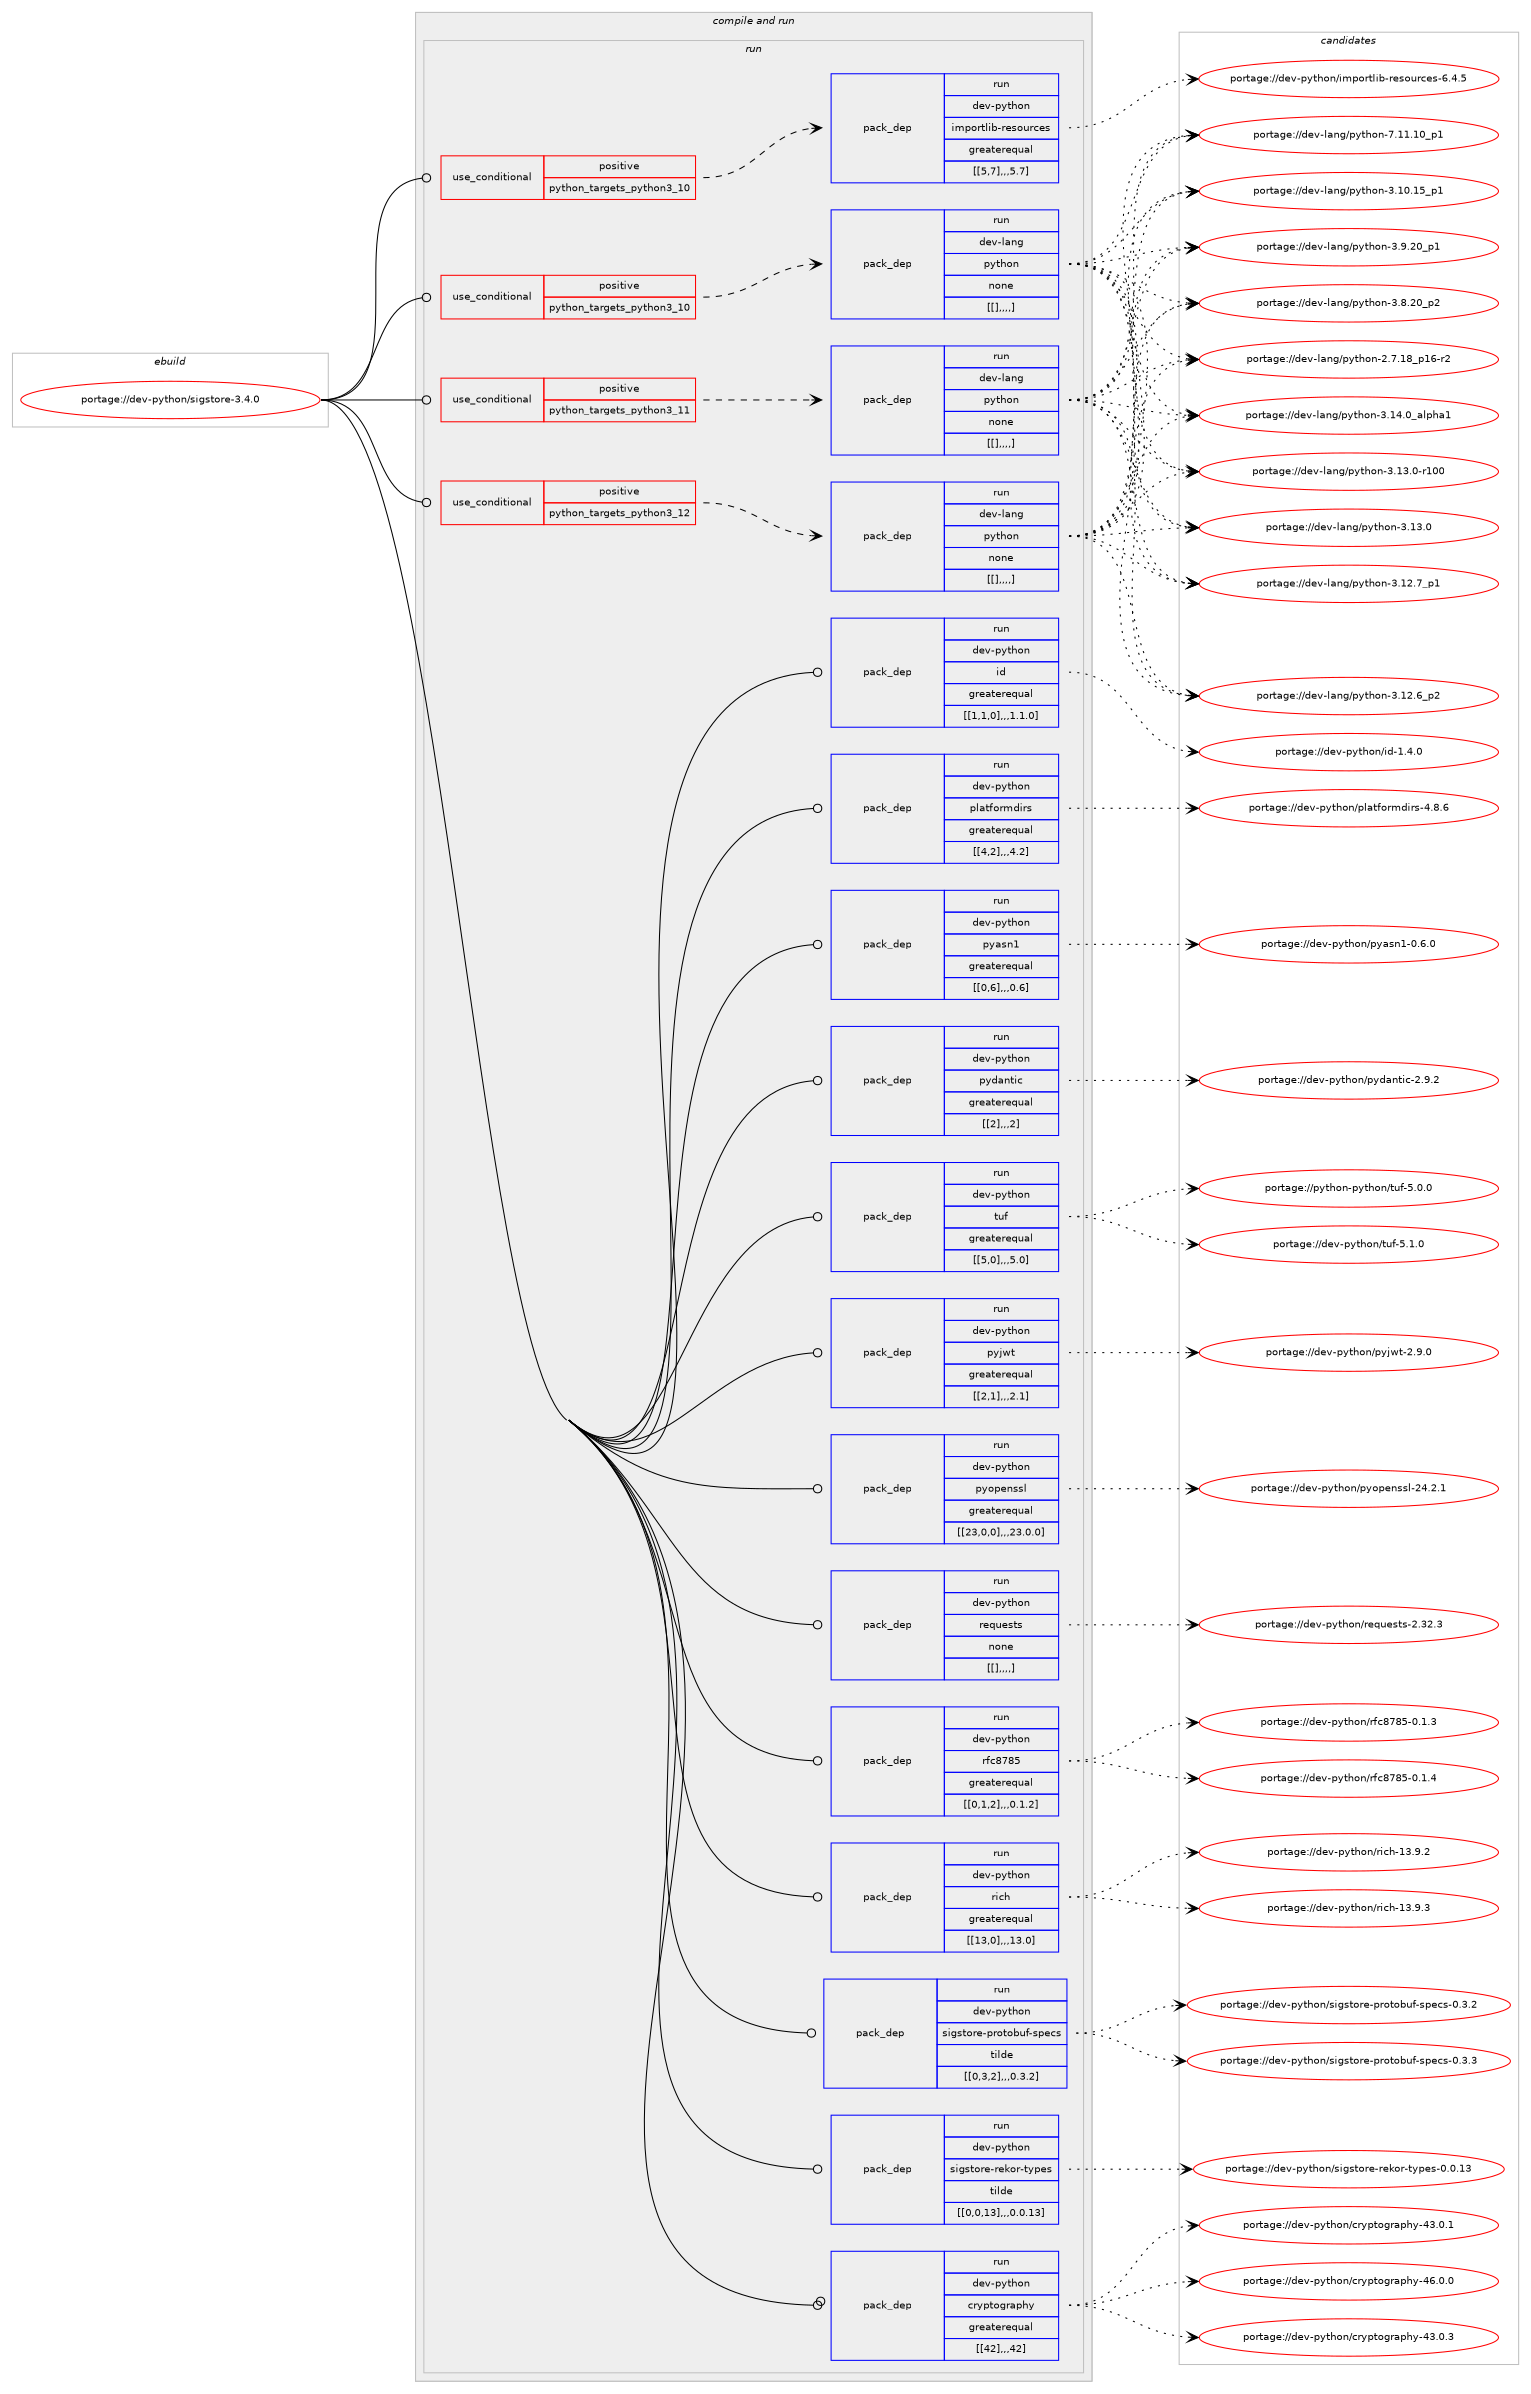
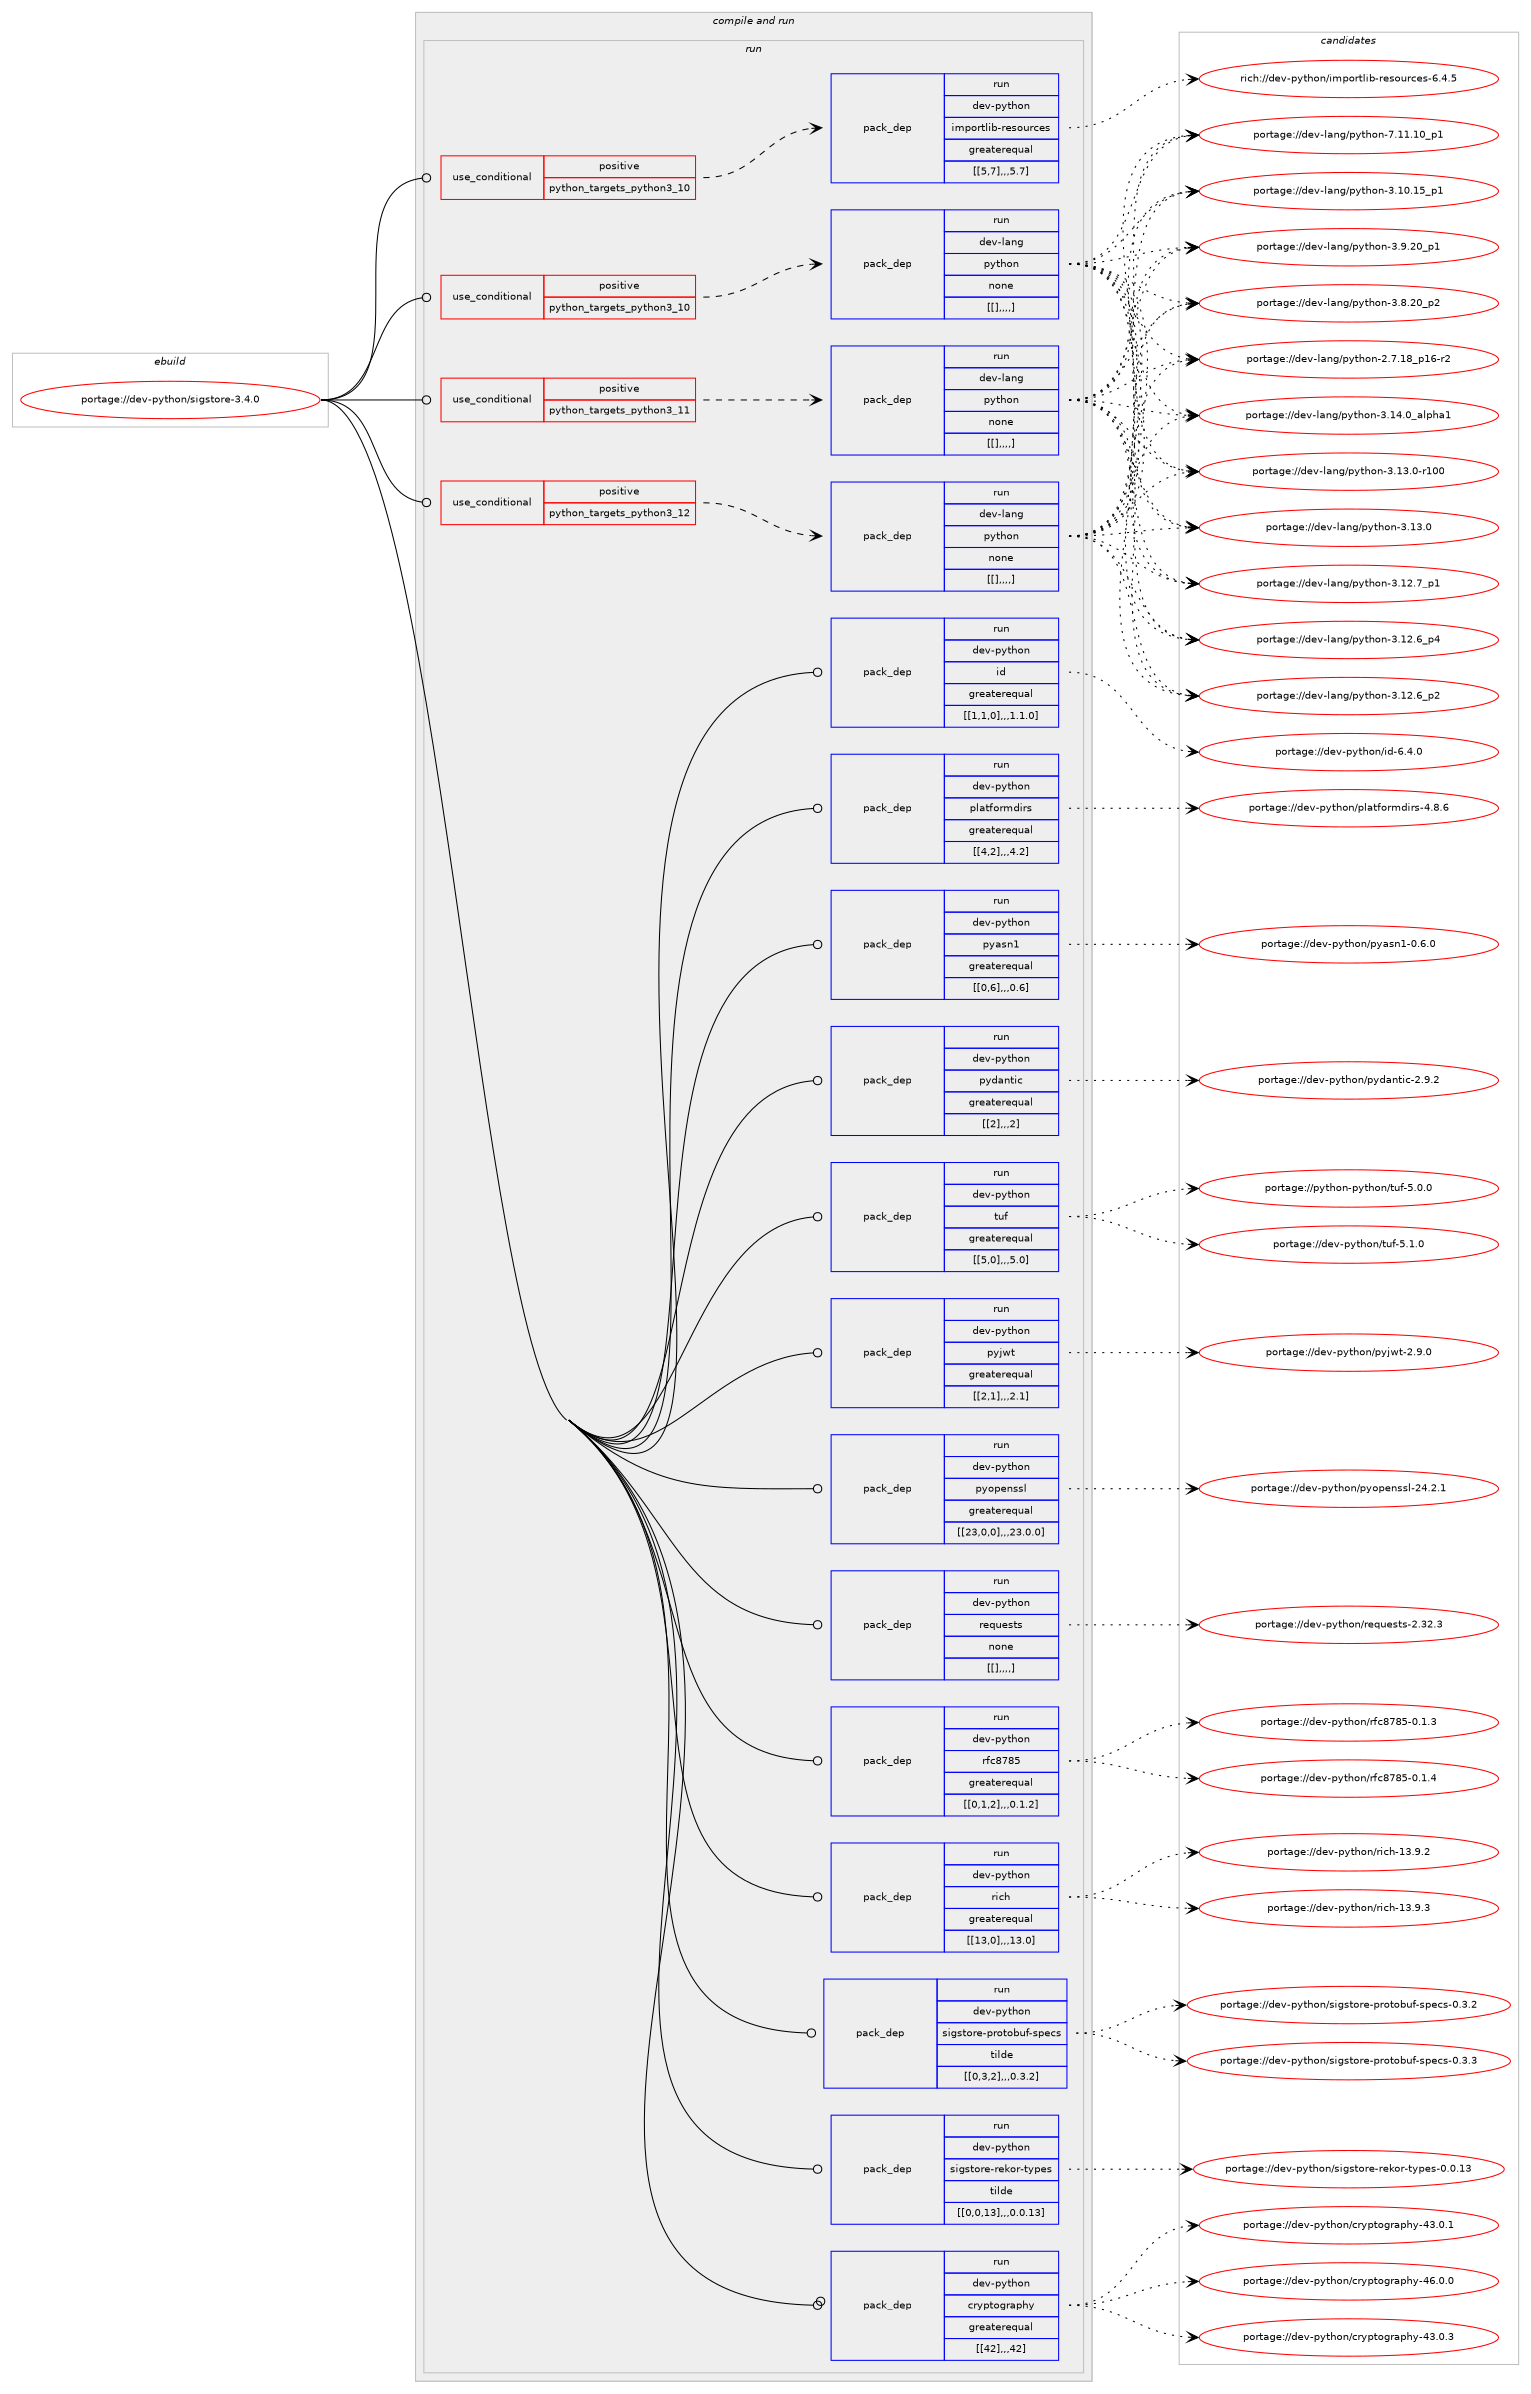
(1349, 79) -> (1349, 79)
none -> (1349, 640)
(1349, 752) -> (1349, 752)
